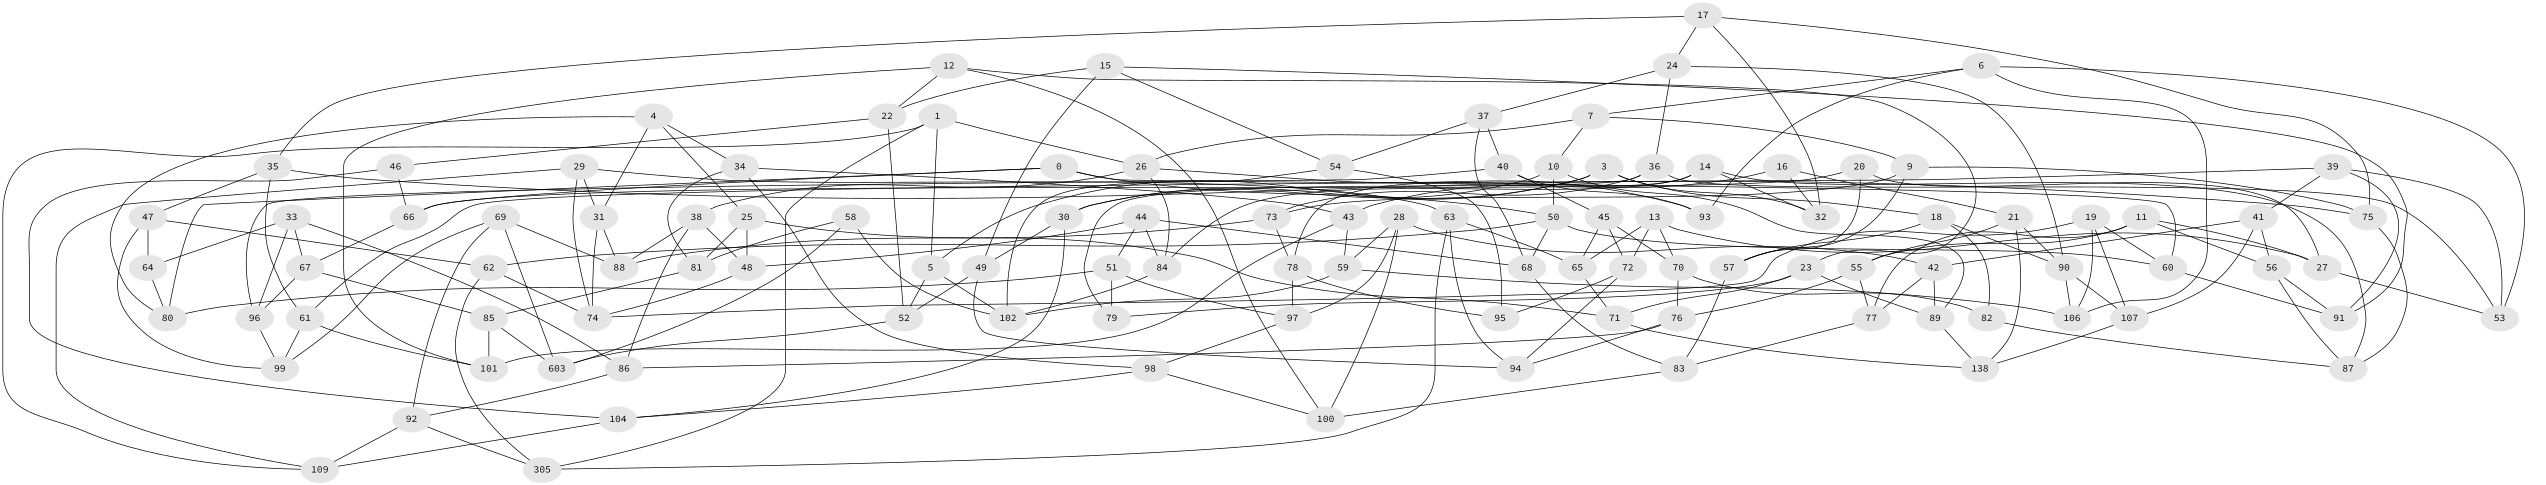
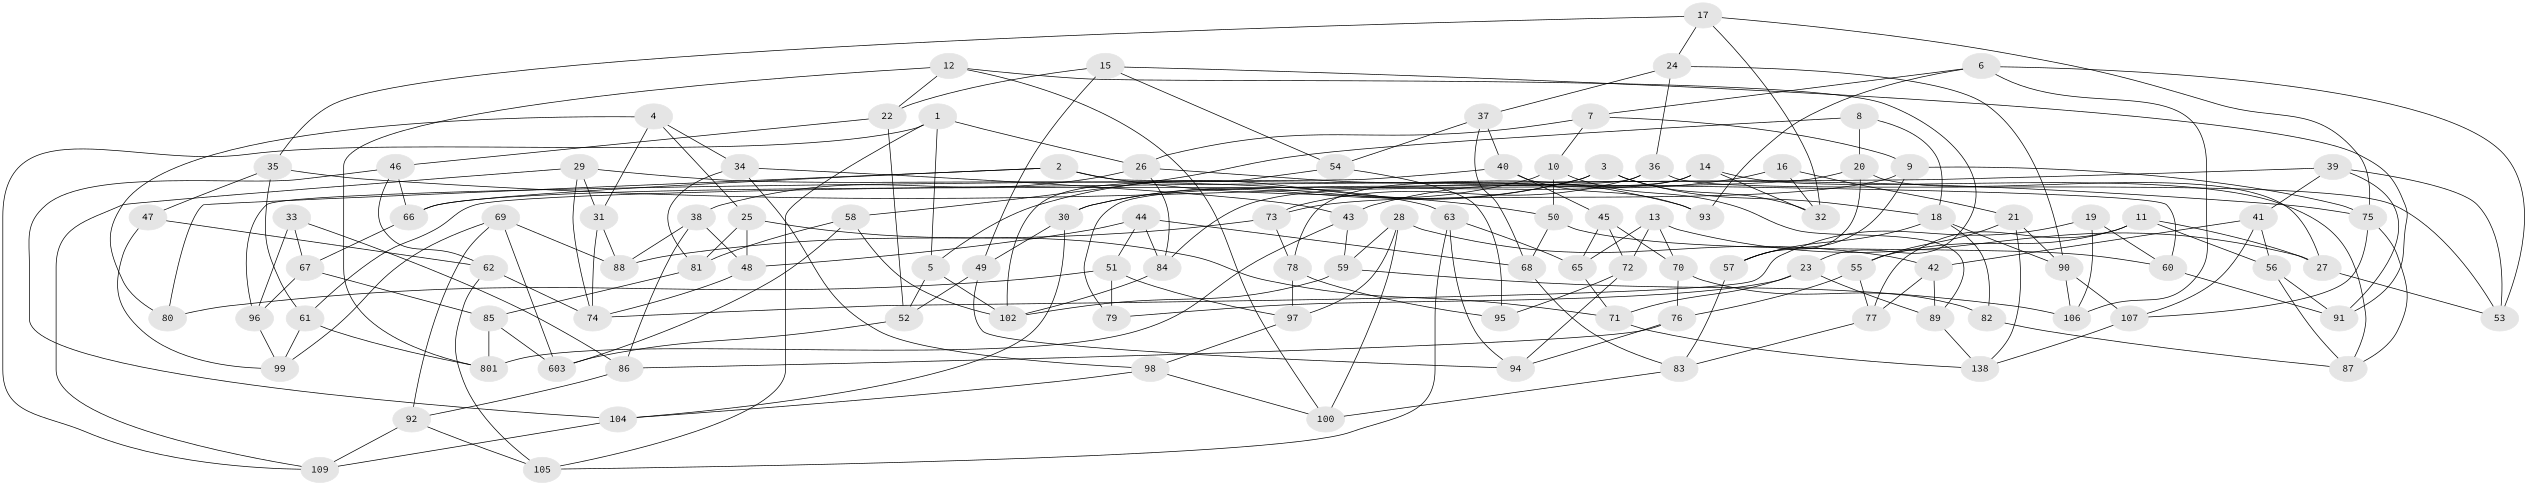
none -> (1859, 116)
(1059, 167) -> (1059, 167)
(1047, 246) -> (394, 240)
(148, 268) -> none
(2110, 268) -> (2271, 305)
(489, 369) -> (489, 369)
(542, 470) -> (542, 470)
